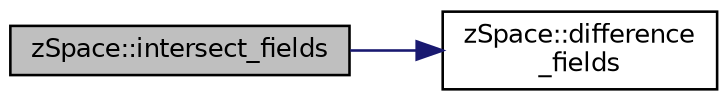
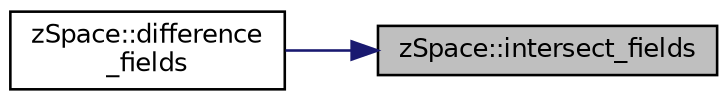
(383, 50) -> (319, 50)
